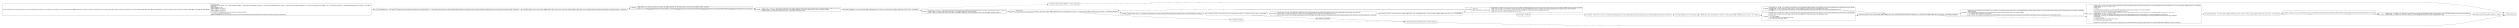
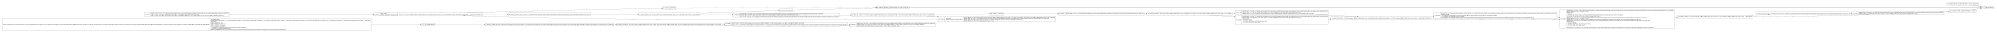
(881, 9) -> none
